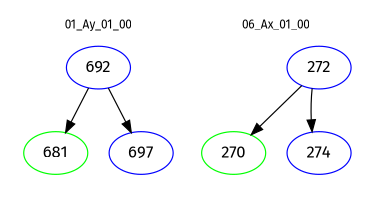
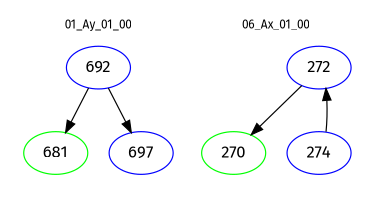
(311, 104) -> (327, 116)
